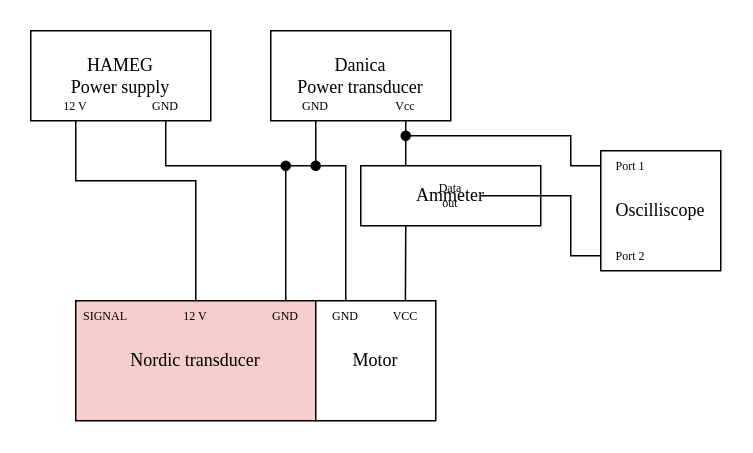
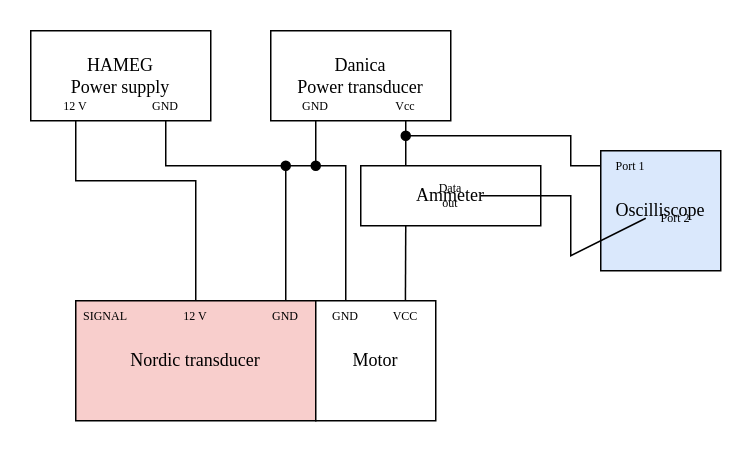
(661, 211) -> (661, 211)
(631, 256) -> (676, 218)
